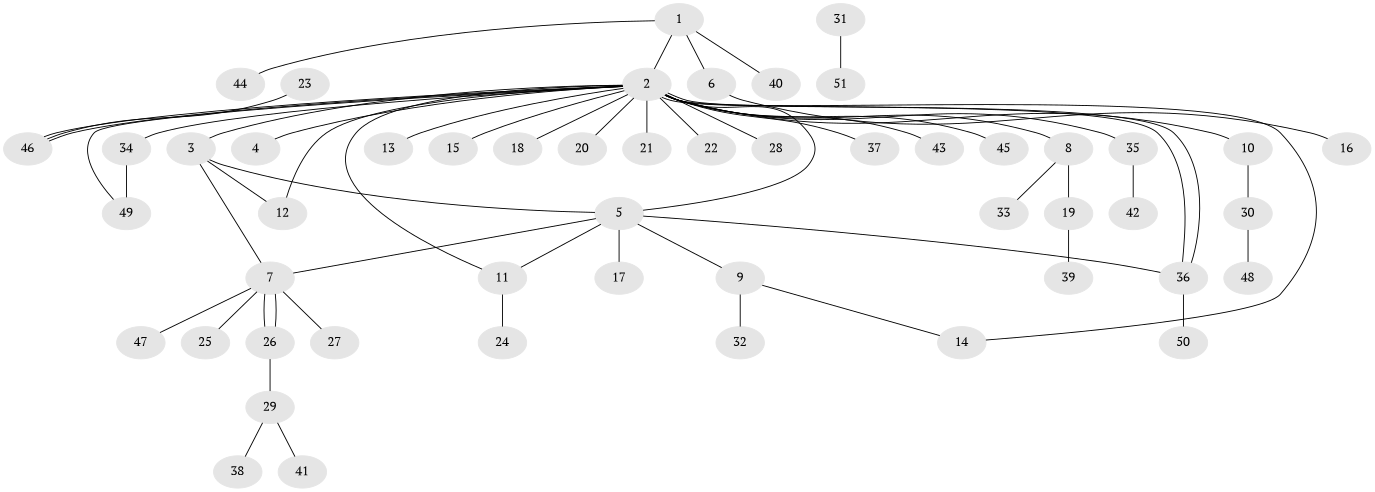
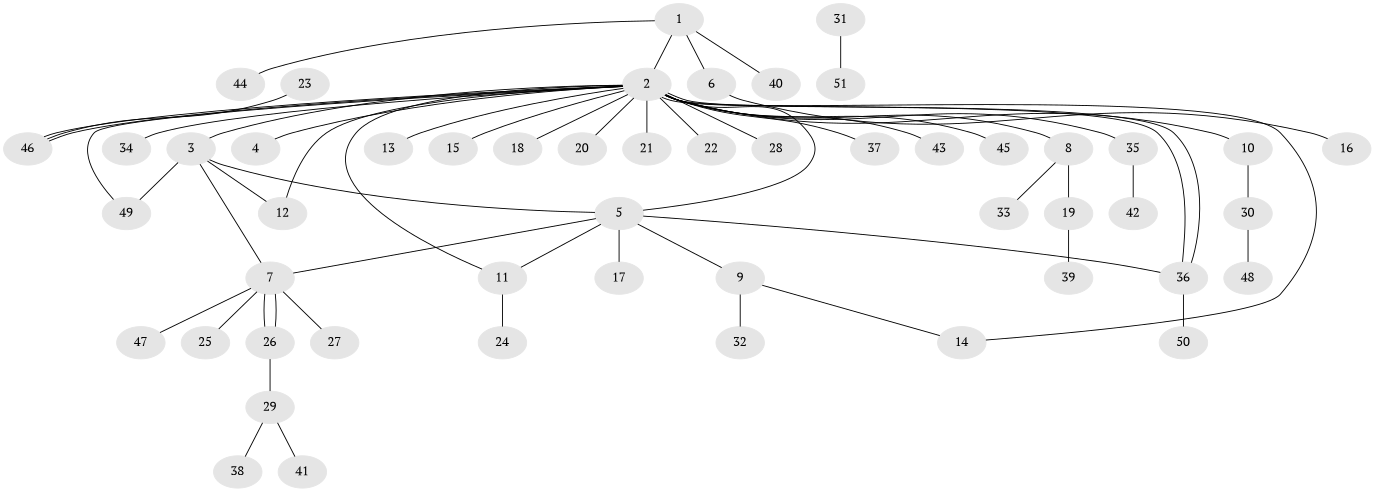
(127, 181) -> (159, 181)
